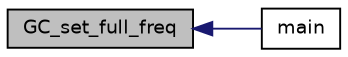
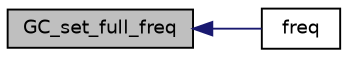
(301, 29) -> (301, 29)
